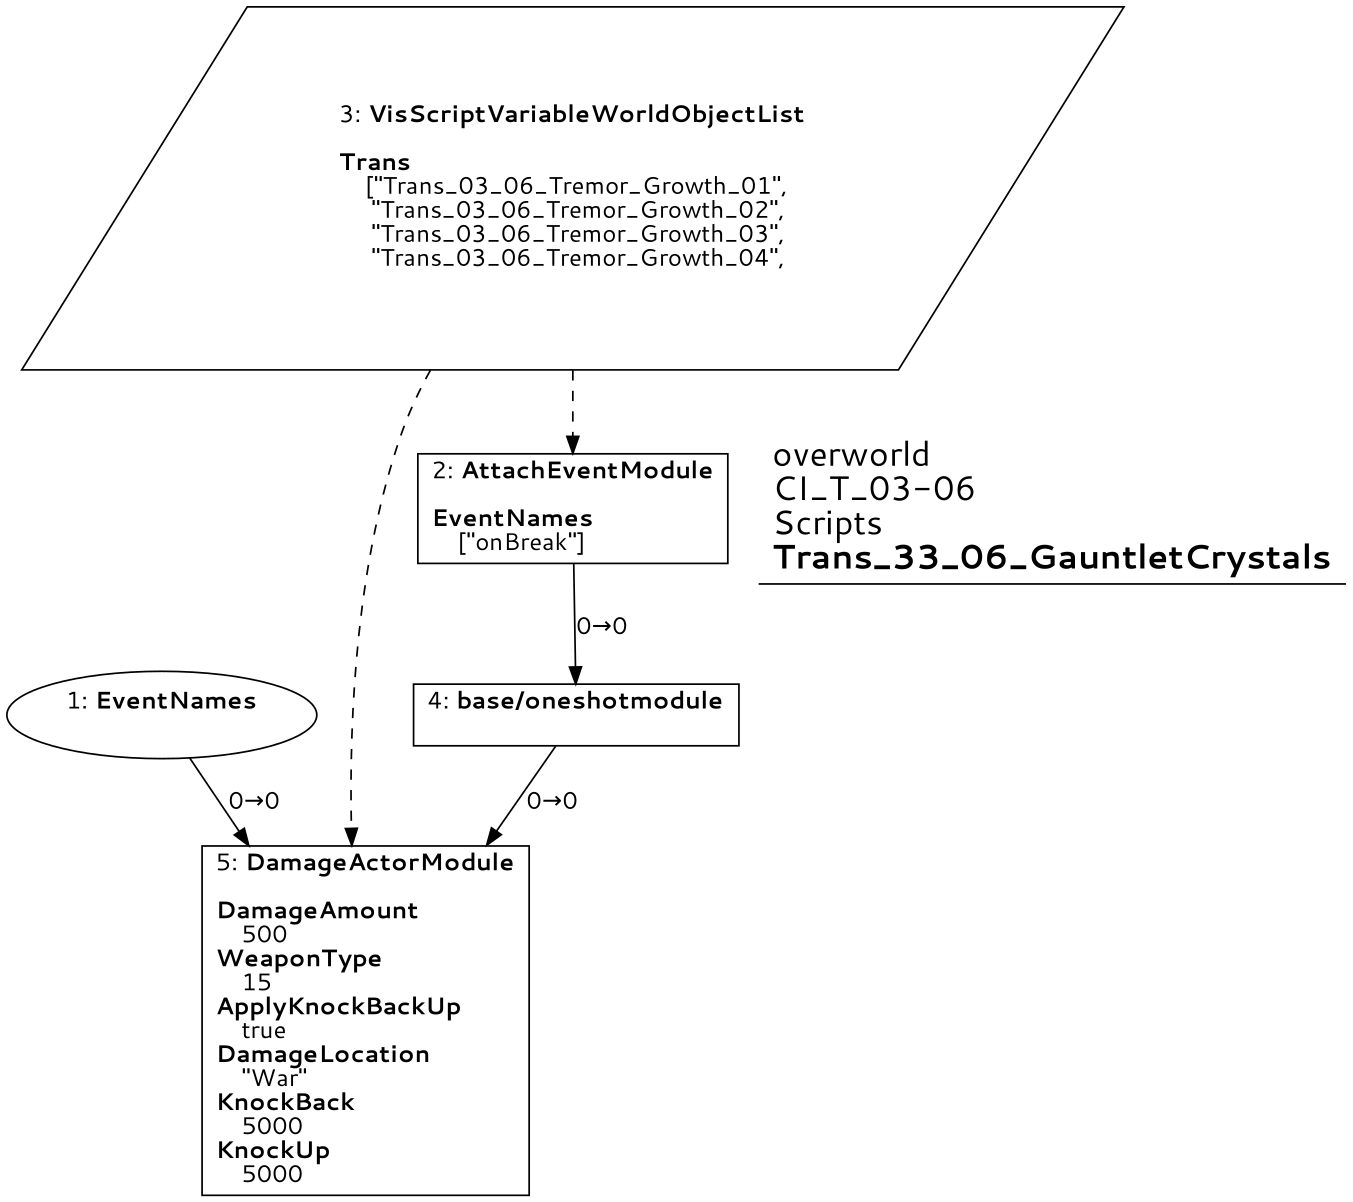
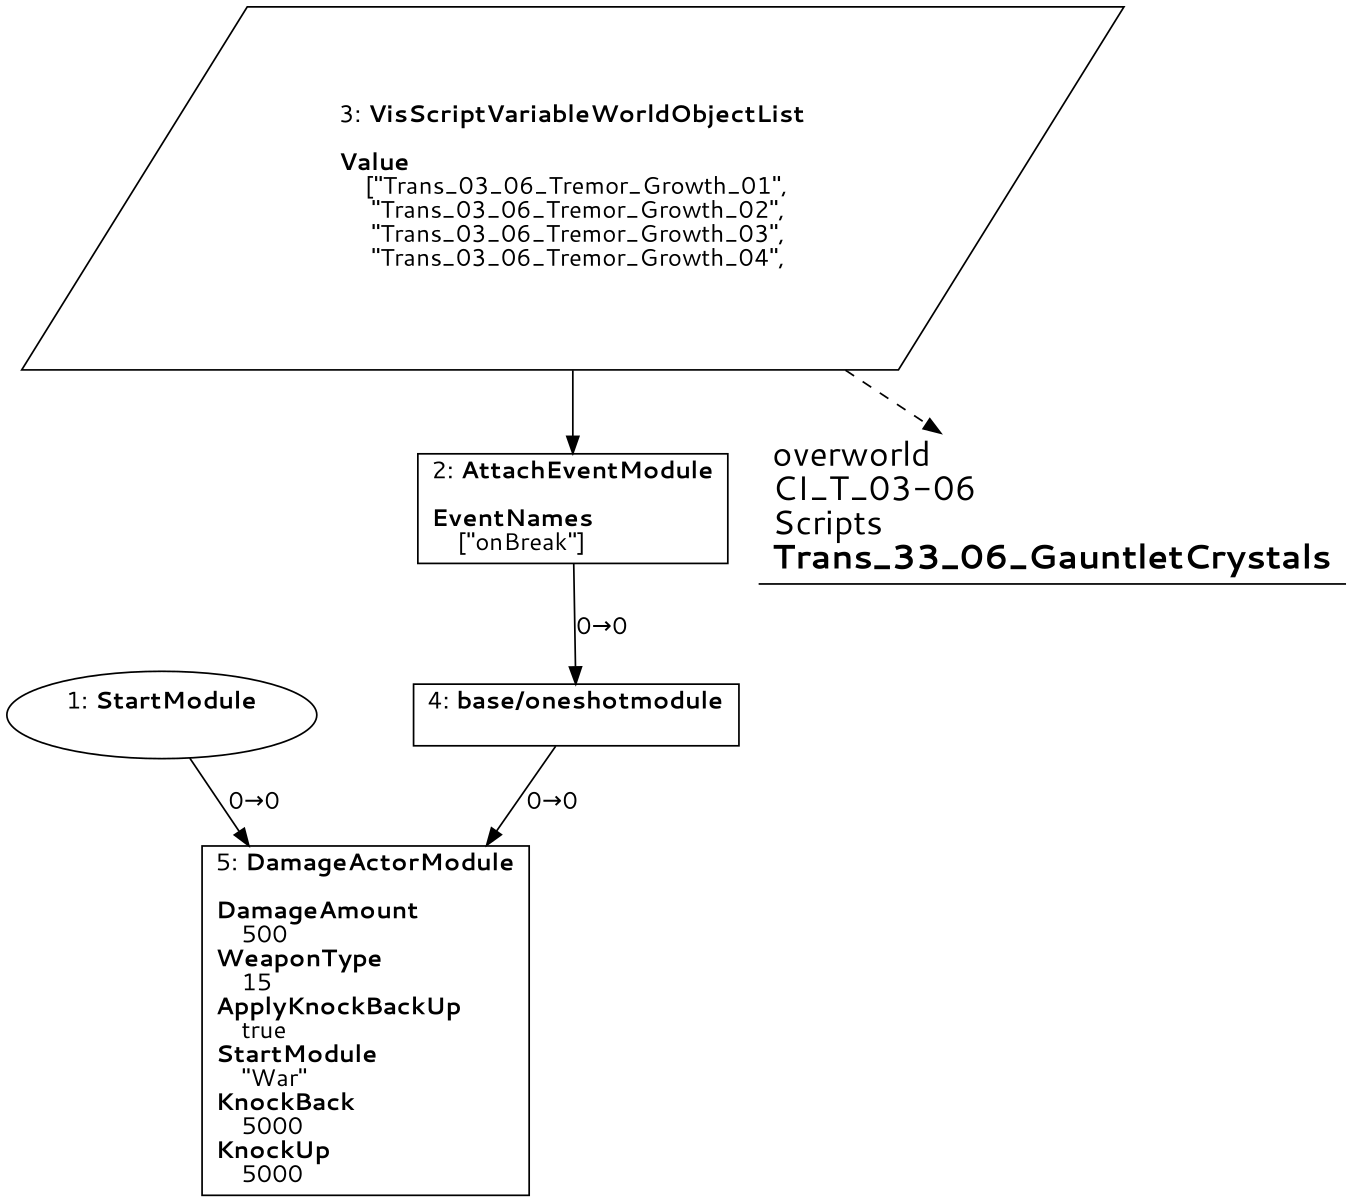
(376, 163) -> (375, 163)
(573, 403) -> (573, 403)
(364, 594) -> (886, 397)
(176, 701) -> (176, 701)
(324, 1055) -> (297, 1055)
